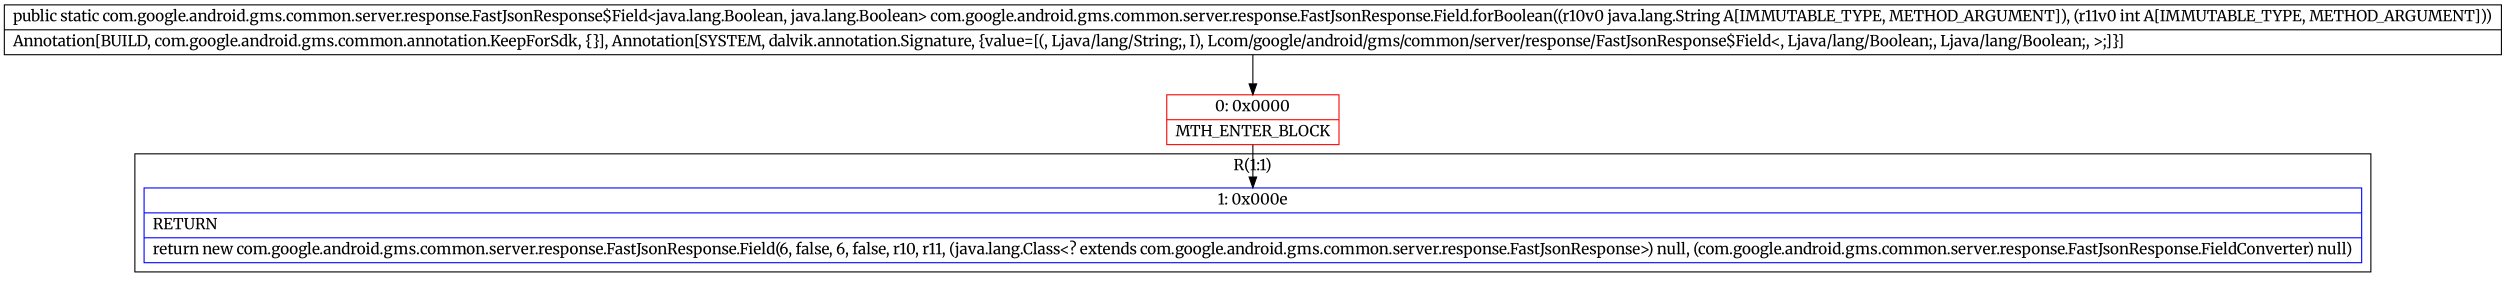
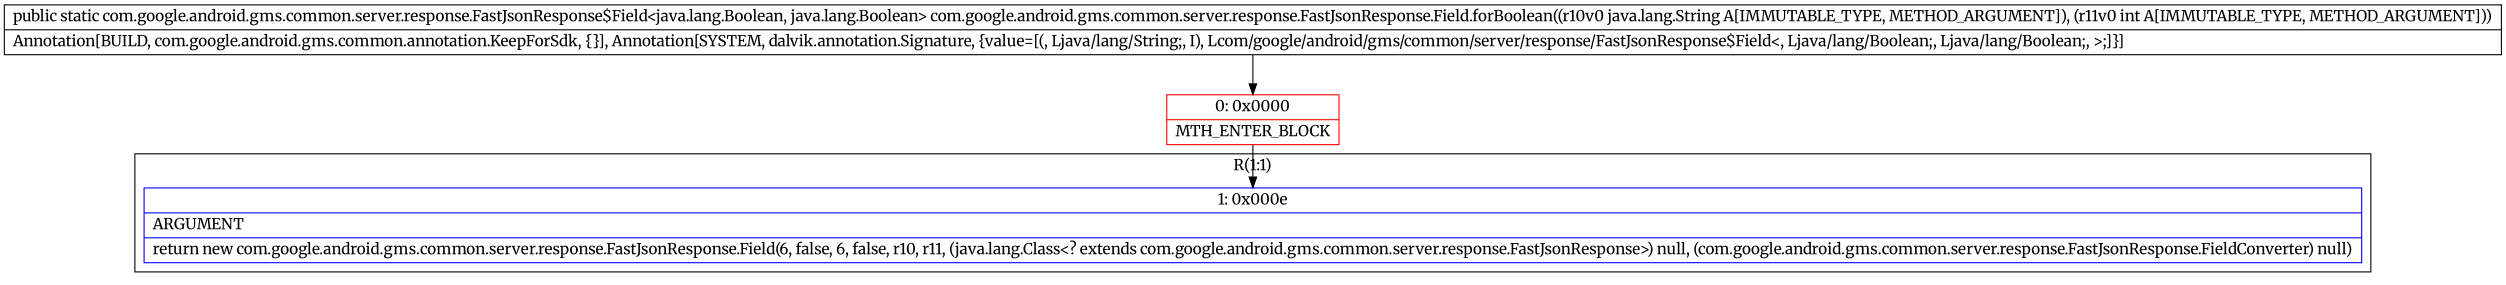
(185, 225) -> (199, 225)
